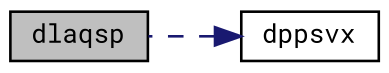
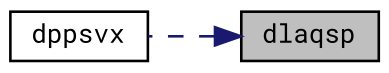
(182, 36) -> (182, 36)
